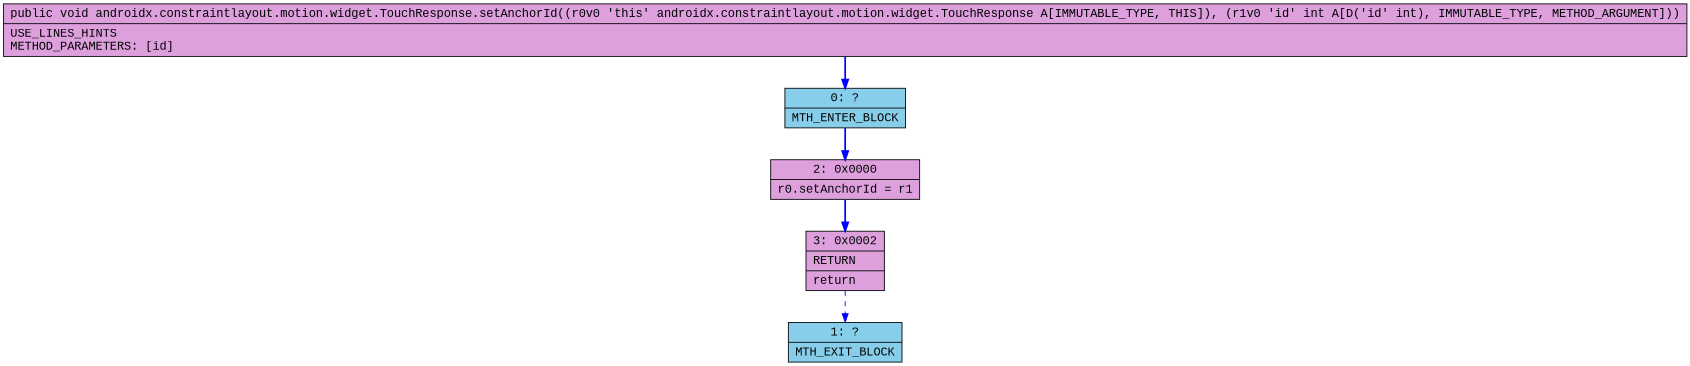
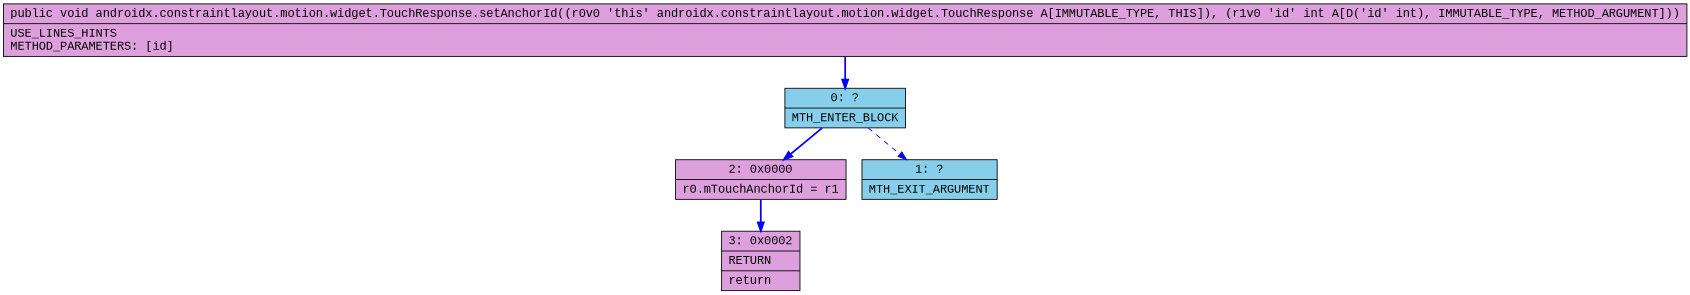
(845, 189) -> (761, 189)
(845, 302) -> (884, 141)
(845, 352) -> (930, 189)
